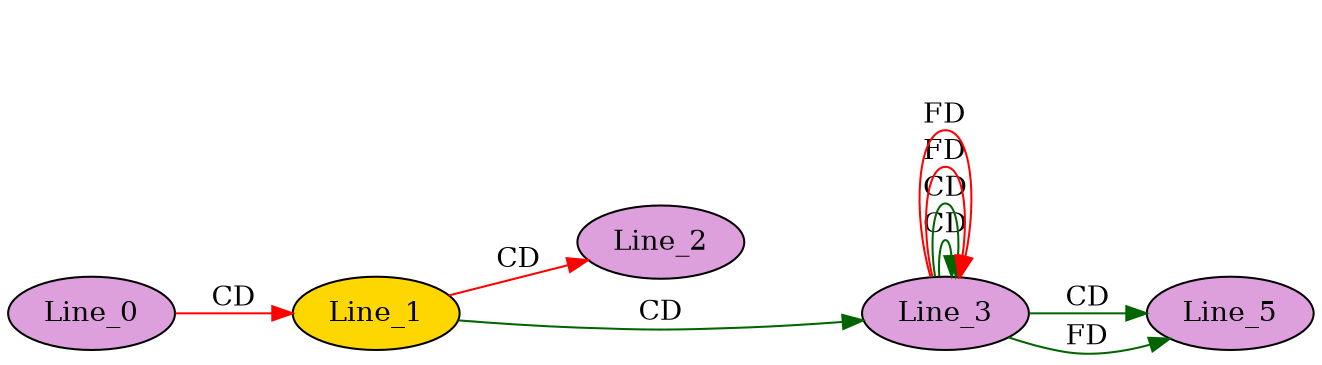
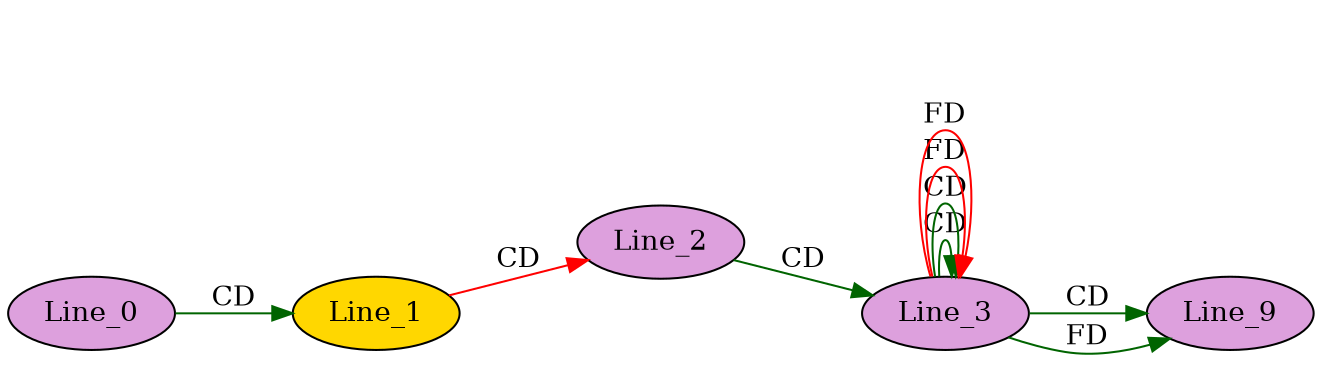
(224, 313) -> (224, 313)
(1230, 313) -> (1230, 313)
(650, 329) -> (793, 275)
